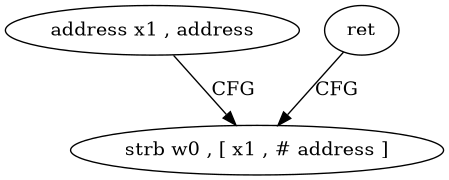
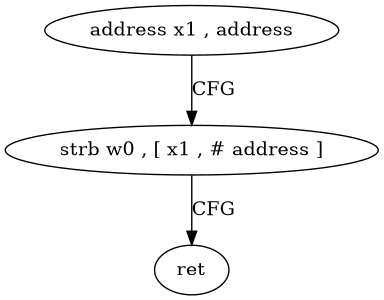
(316, 83) -> (192, 203)
